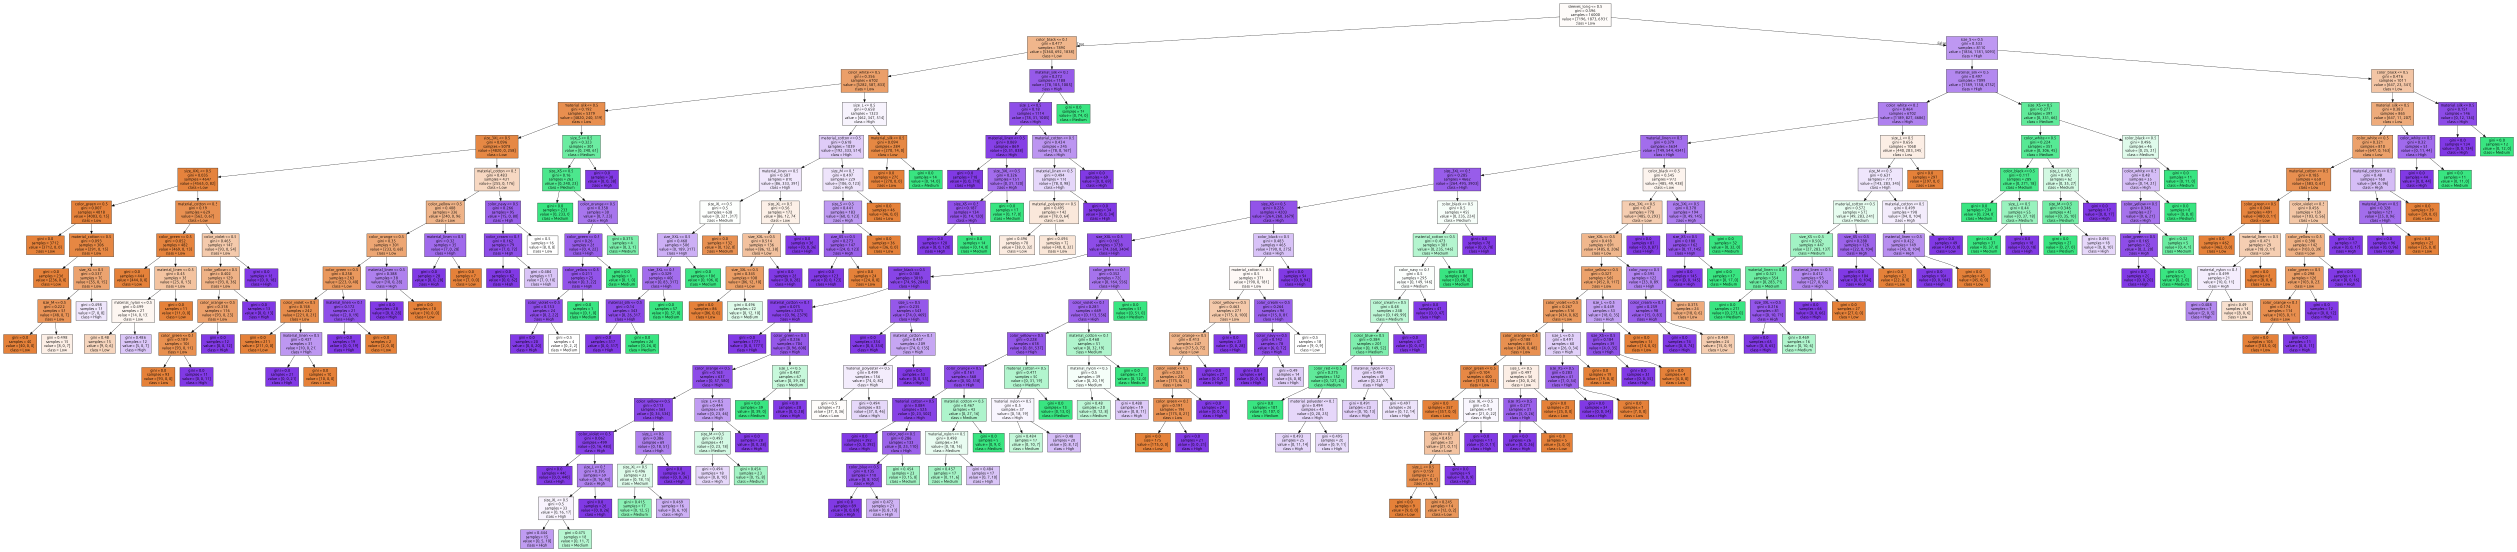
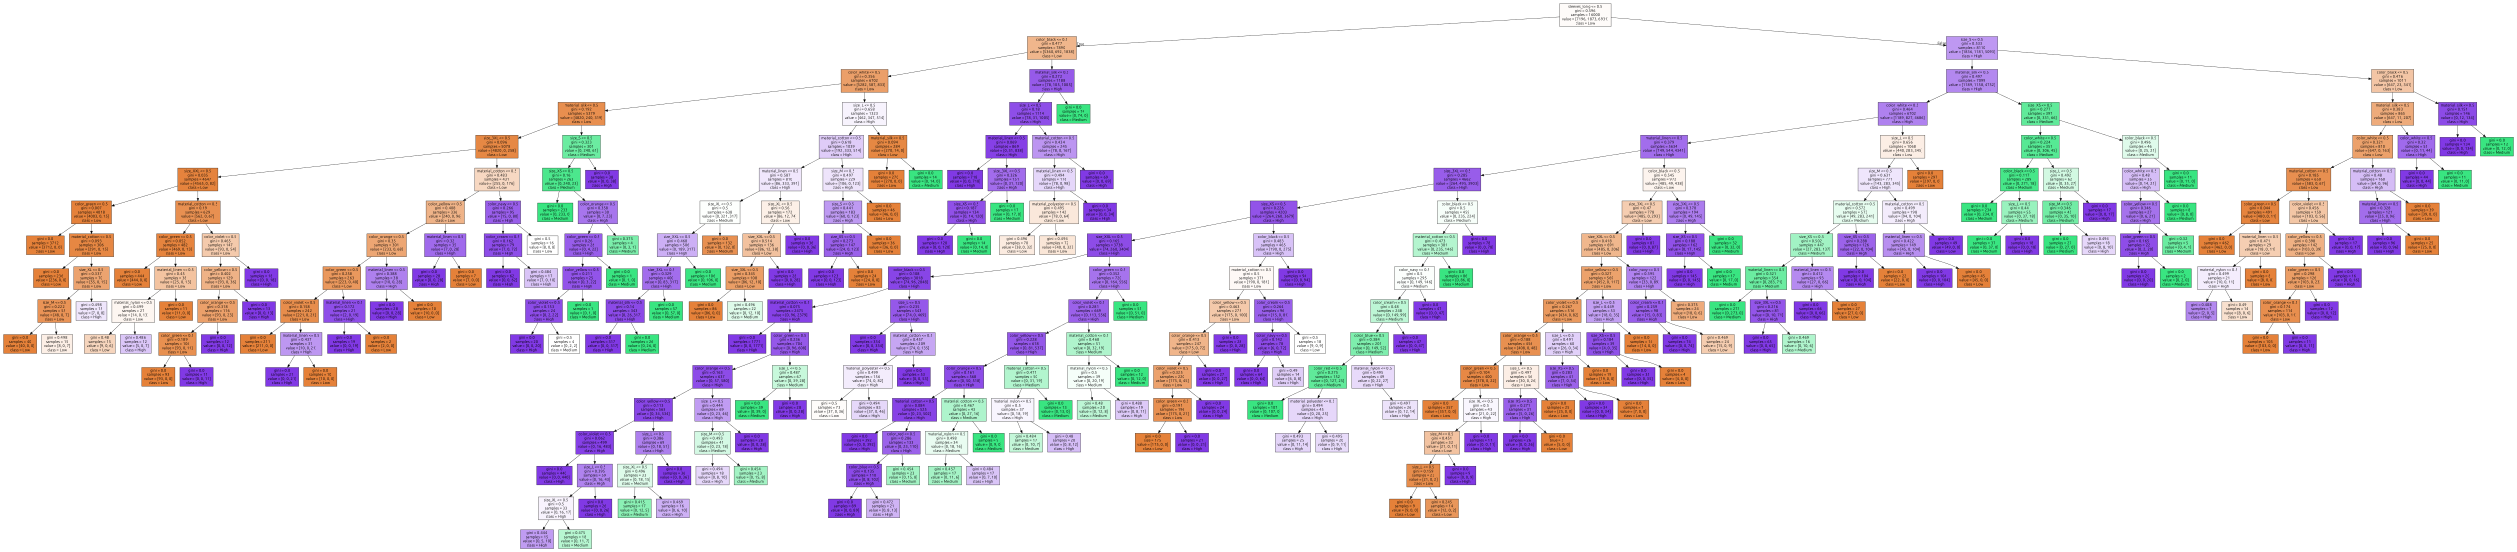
(1360, 410) -> none
(1557, 443) -> (1557, 443)
